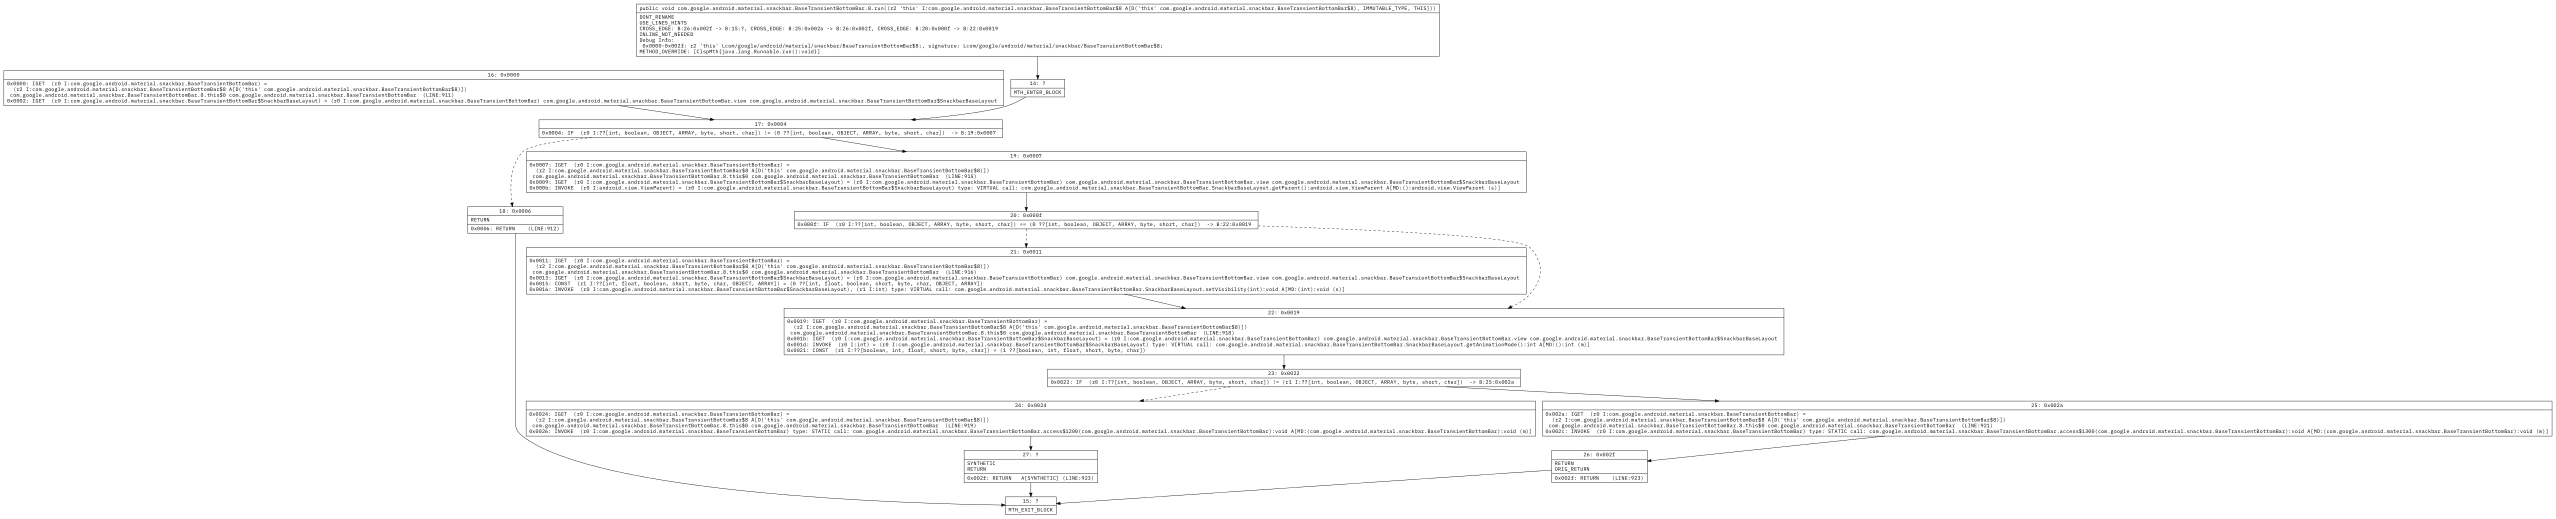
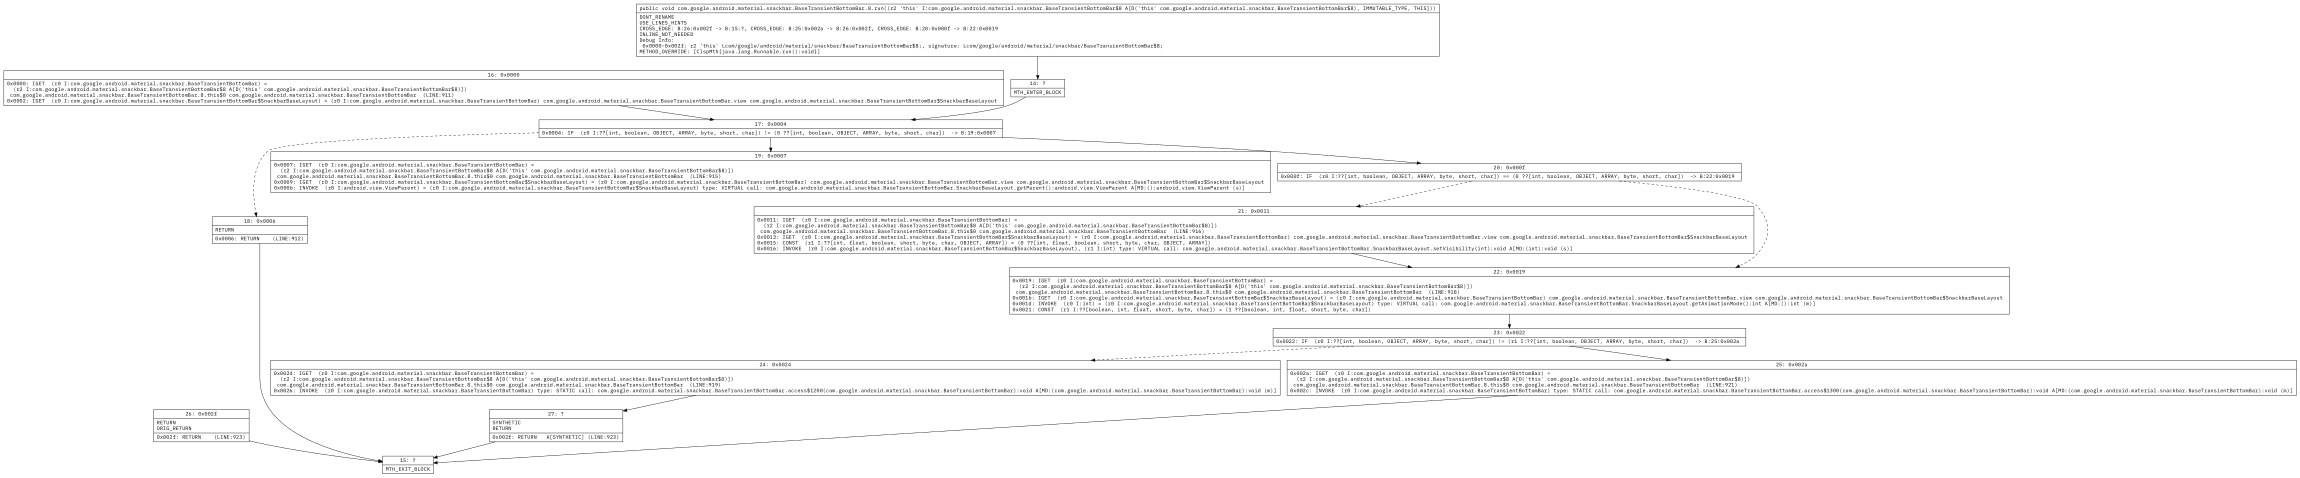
(1026, 200) -> (1210, 148)
(1768, 448) -> (977, 429)
